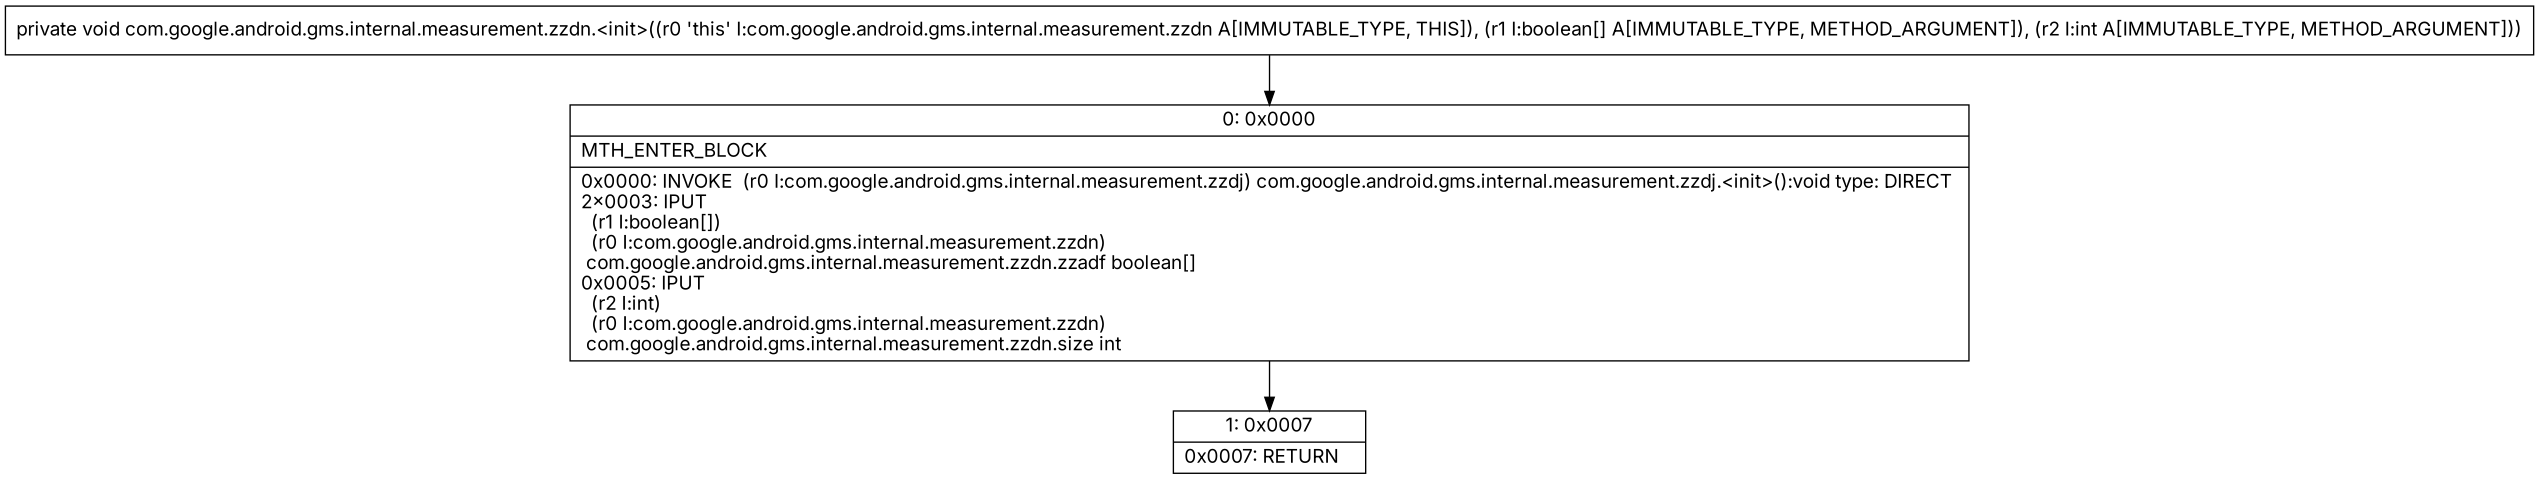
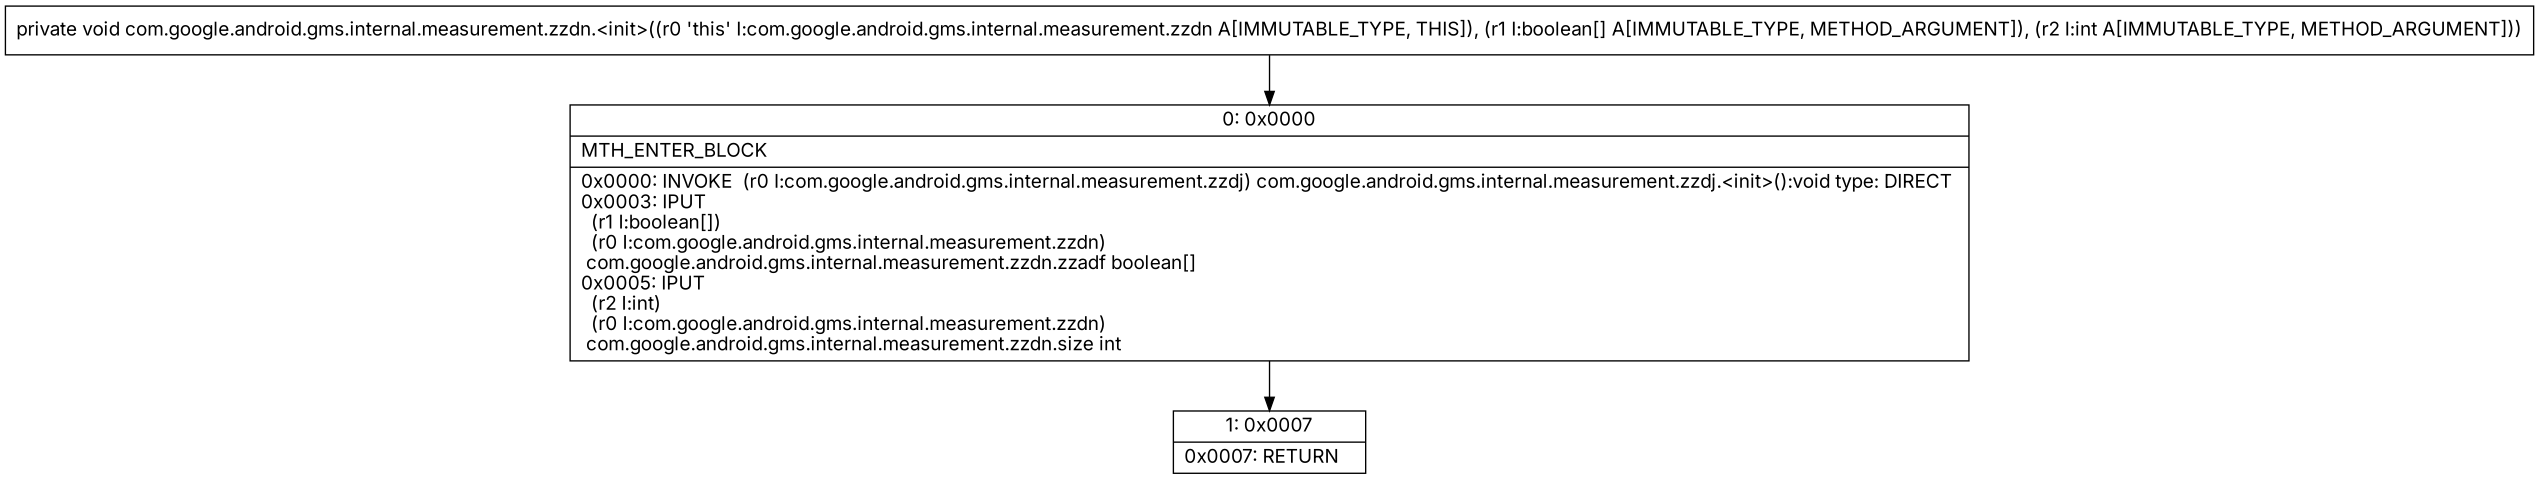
(649, 202) -> (649, 202)
